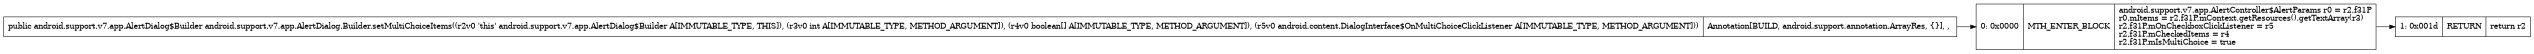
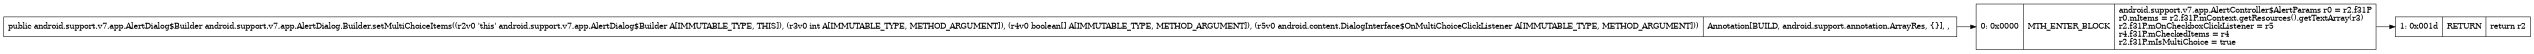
(2174, 35) -> (2174, 35)
